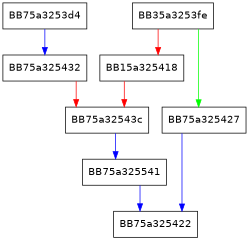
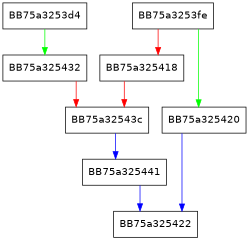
(173, 16) -> (173, 16)
(45, 38) -> (45, 38)
(142, 68) -> (142, 68)
(204, 120) -> (204, 120)
(124, 172) -> (124, 172)
